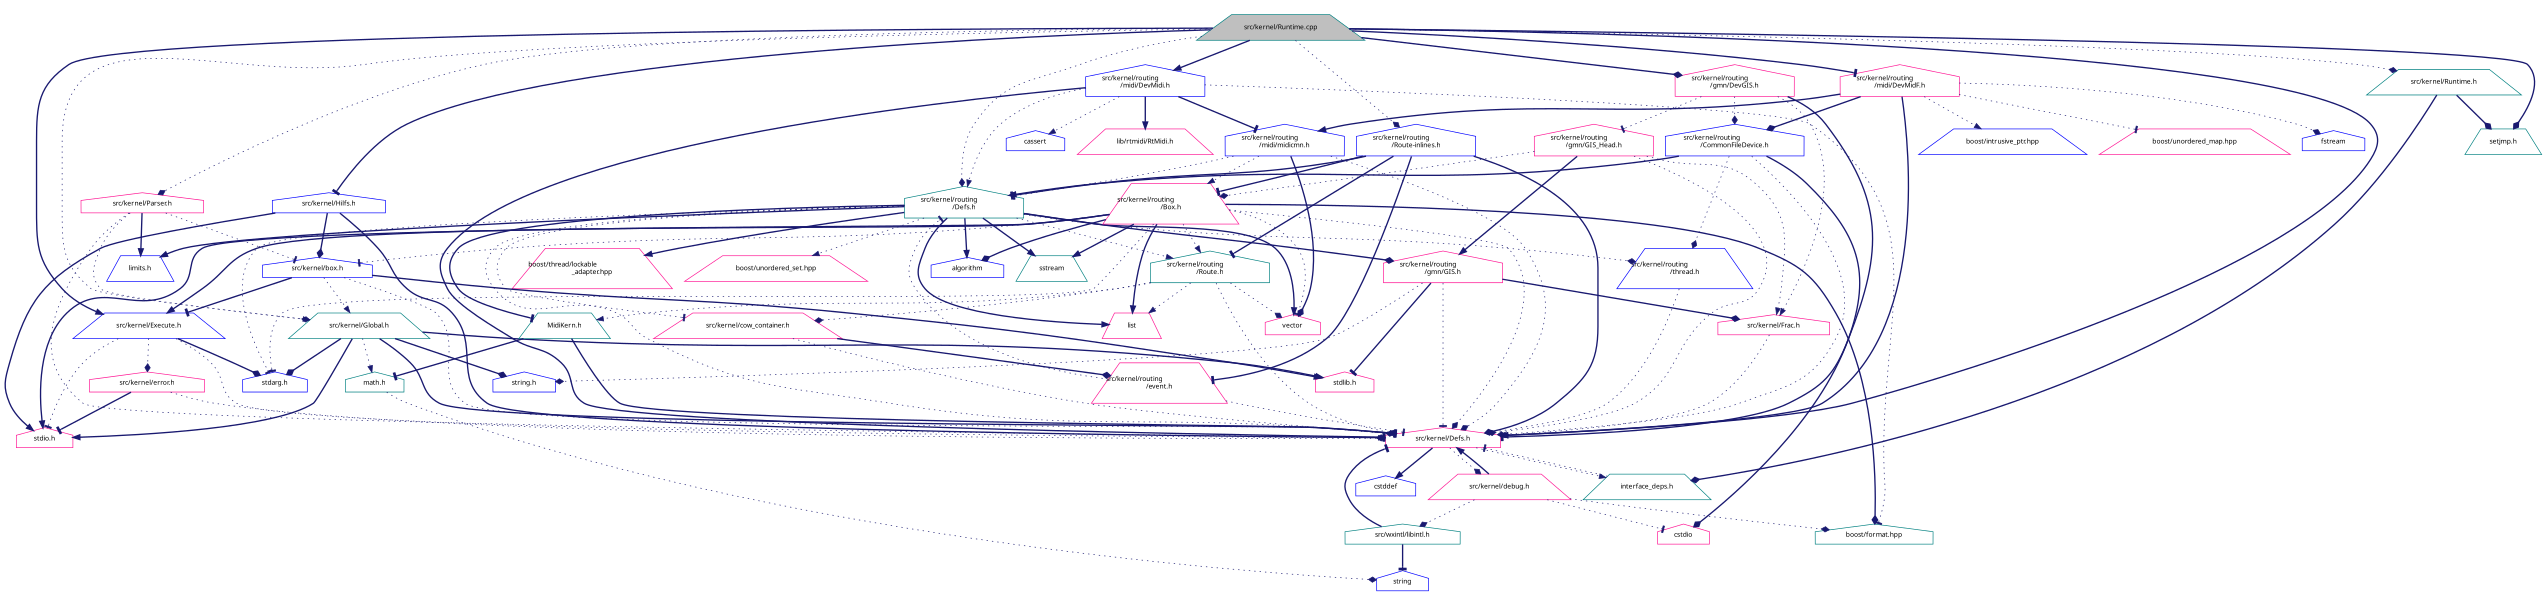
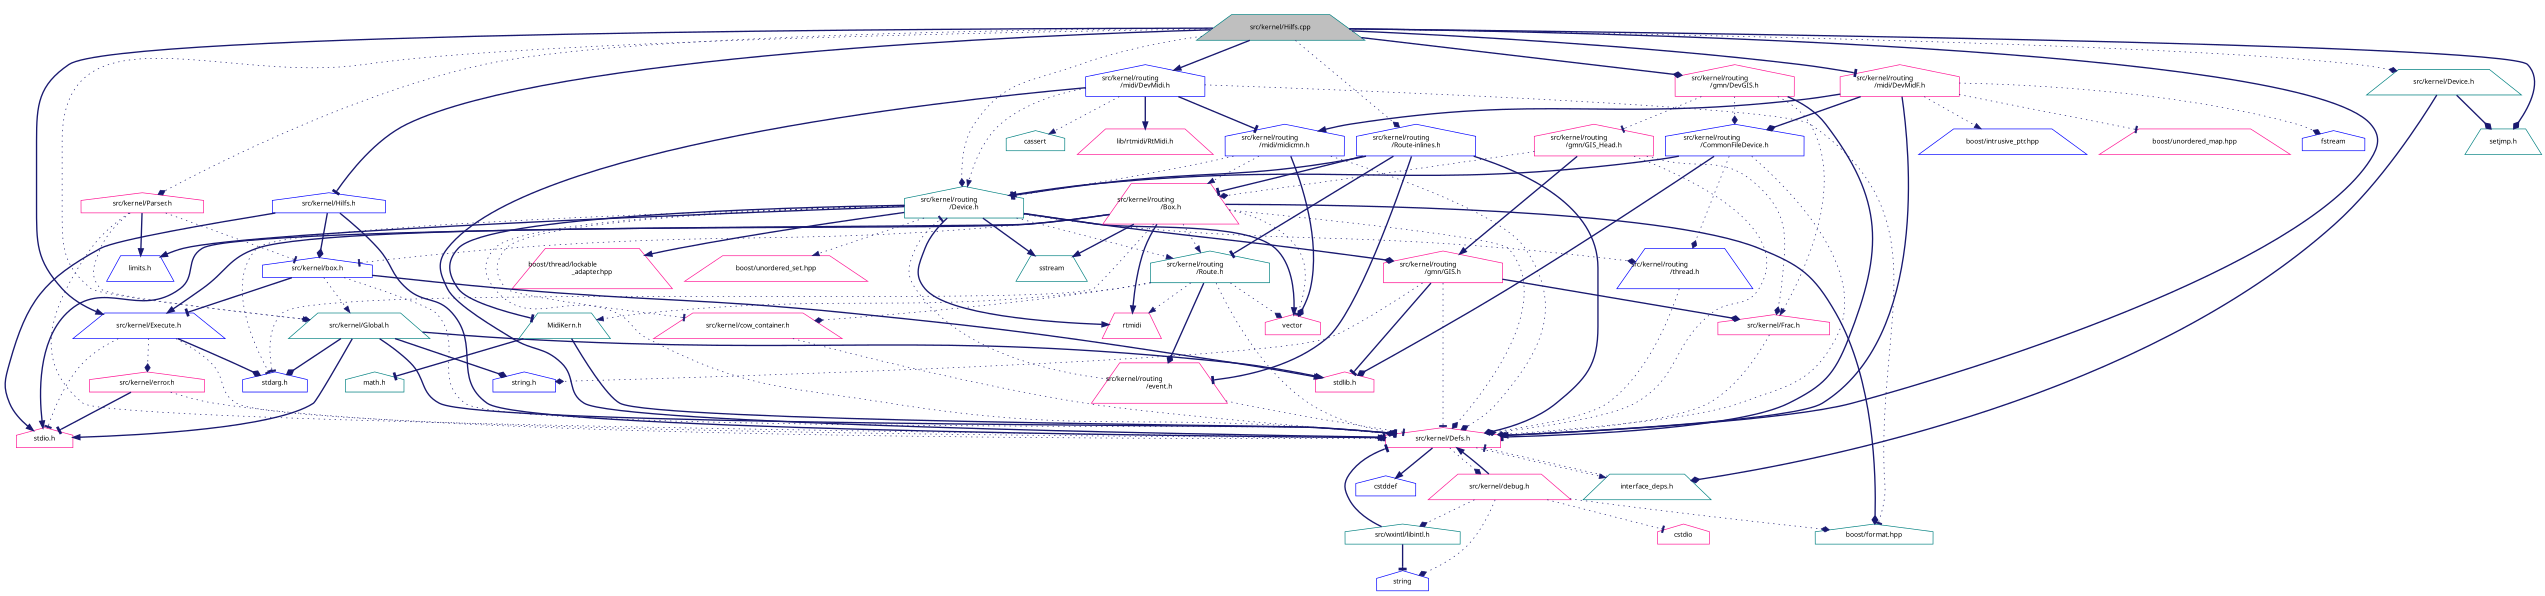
(1281, 27) -> (1281, 27)
(2444, 82) -> (2444, 82)
(1035, 142) -> (1035, 142)
(1762, 191) -> (1762, 191)
(964, 204) -> (964, 204)
(967, 269) -> none
(1132, 326) -> (1132, 326)
(366, 352) -> none
(970, 357) -> (1188, 319)
(1824, 387) -> (1542, 268)
(805, 427) -> (805, 427)
(870, 521) -> (1469, 544)
